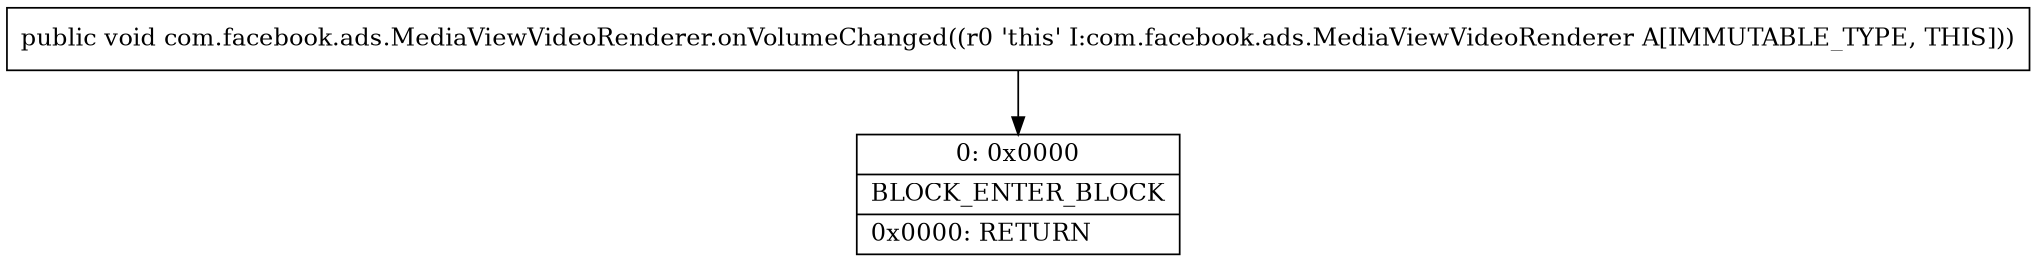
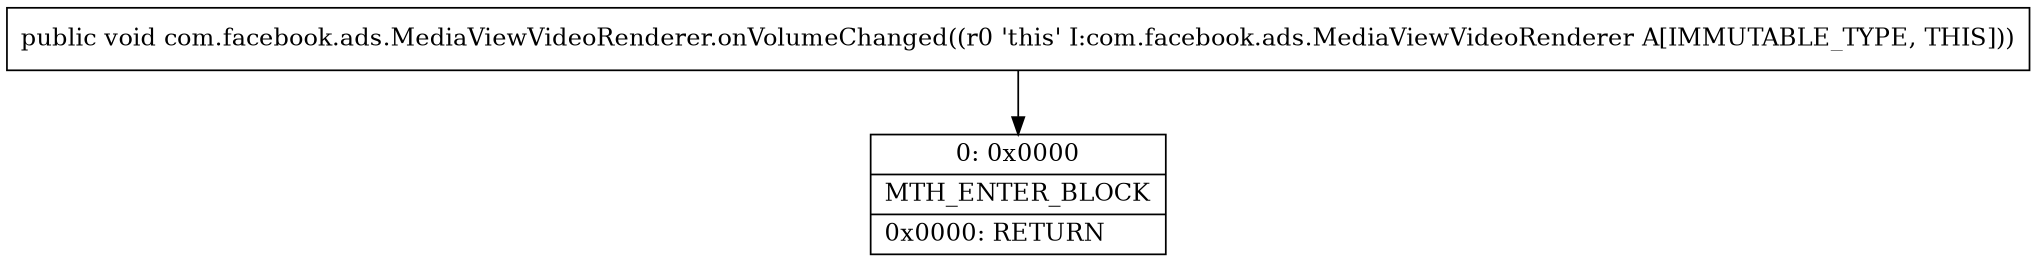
(1018, 194) -> (1018, 194)
